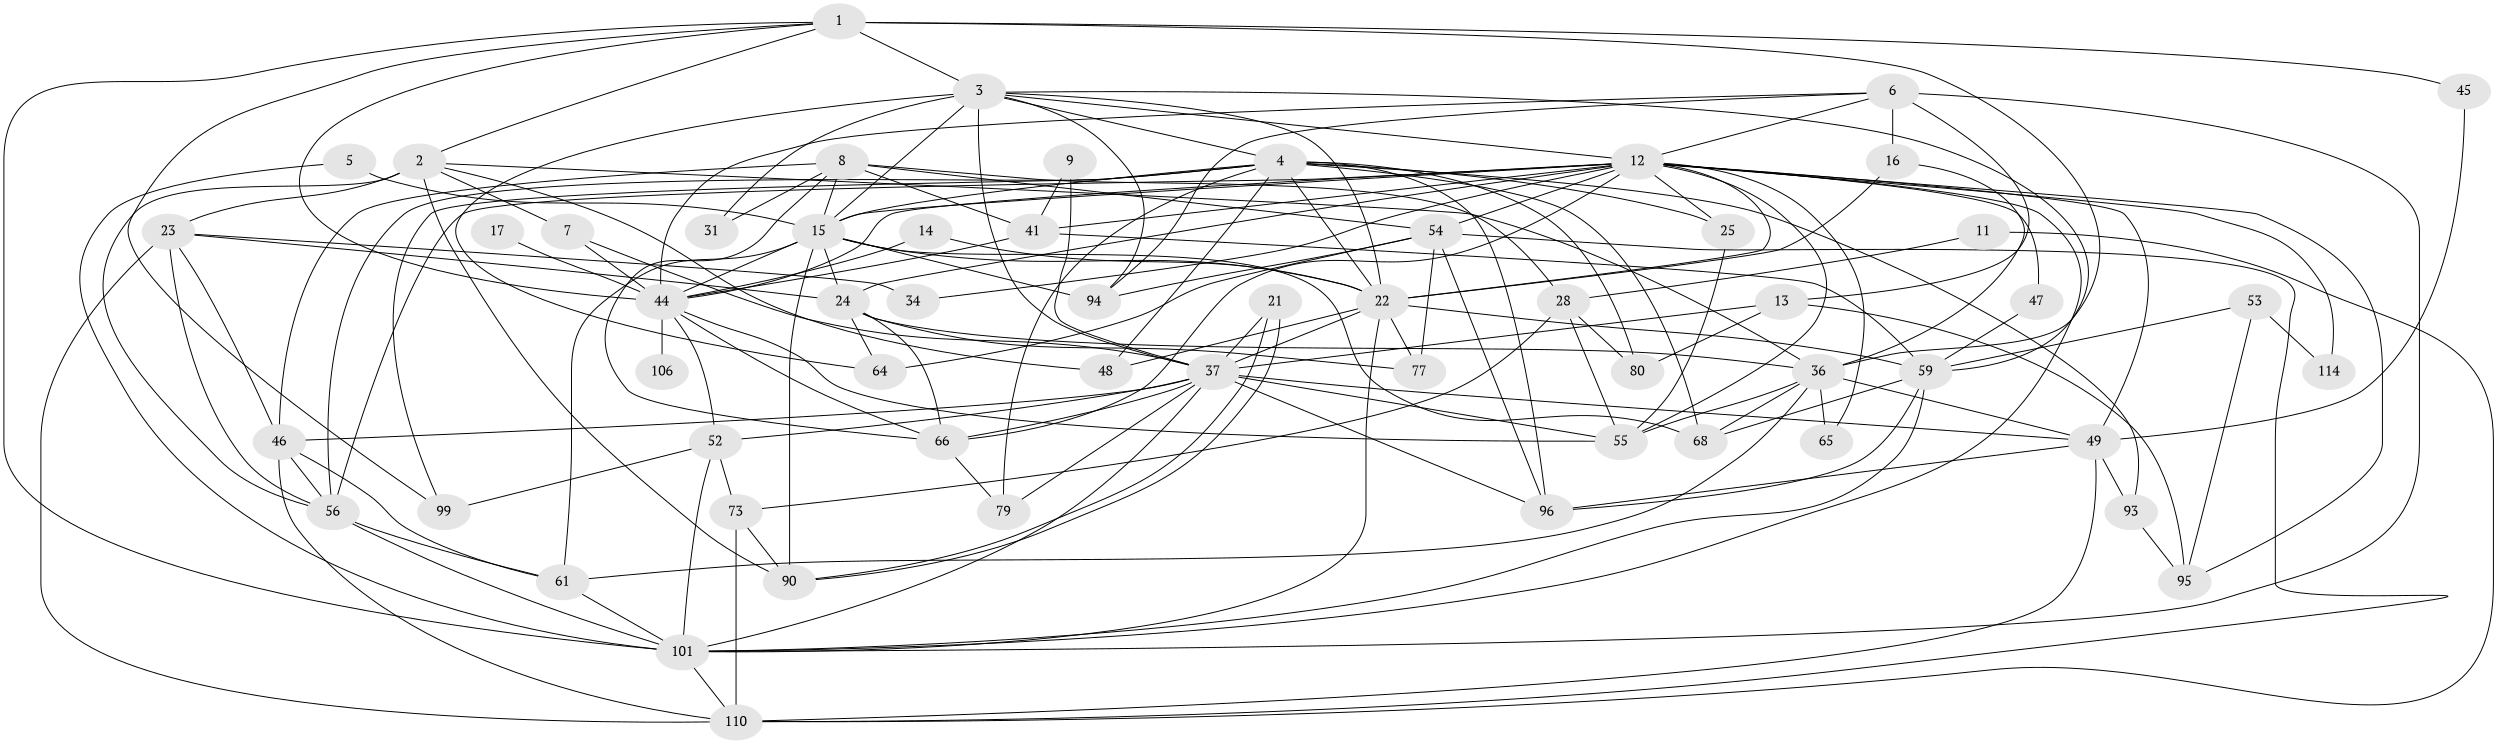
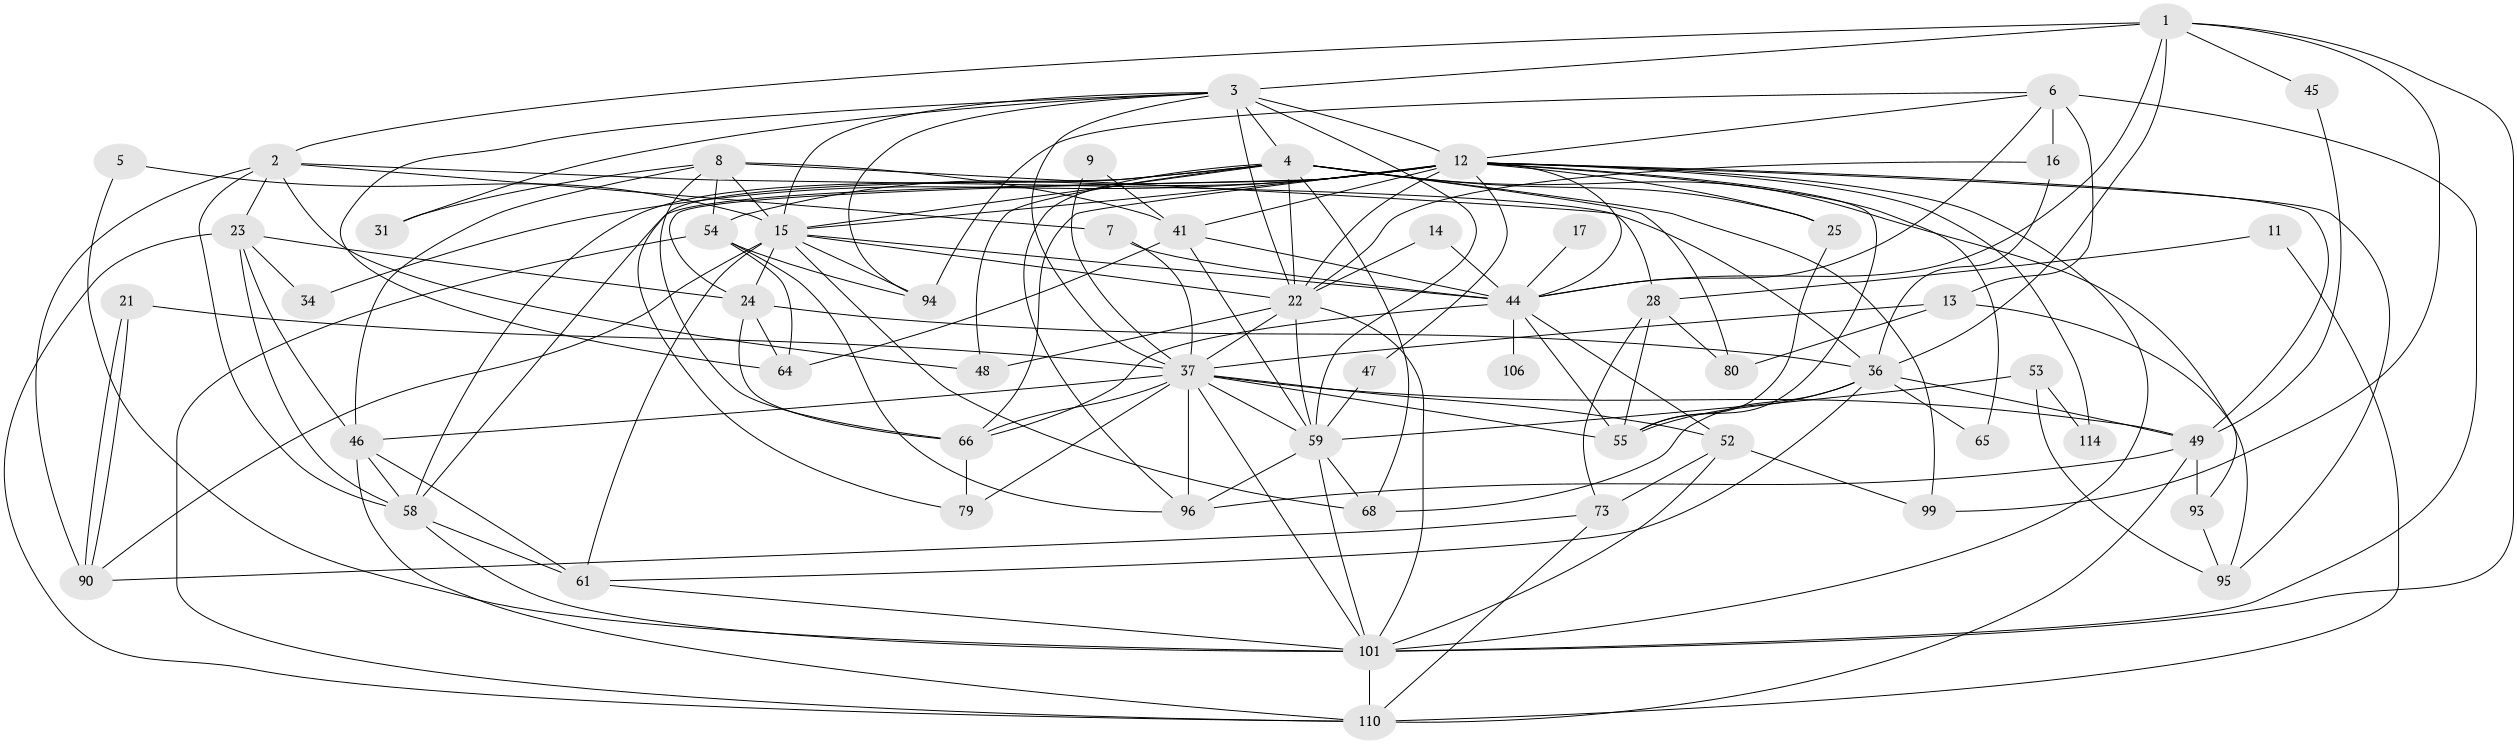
none -> (988, 312)
(1420, 372) -> none
none -> (1252, 407)
(333, 512) -> (410, 512)
